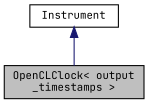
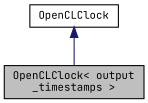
(74, 16) -> (74, 16)
